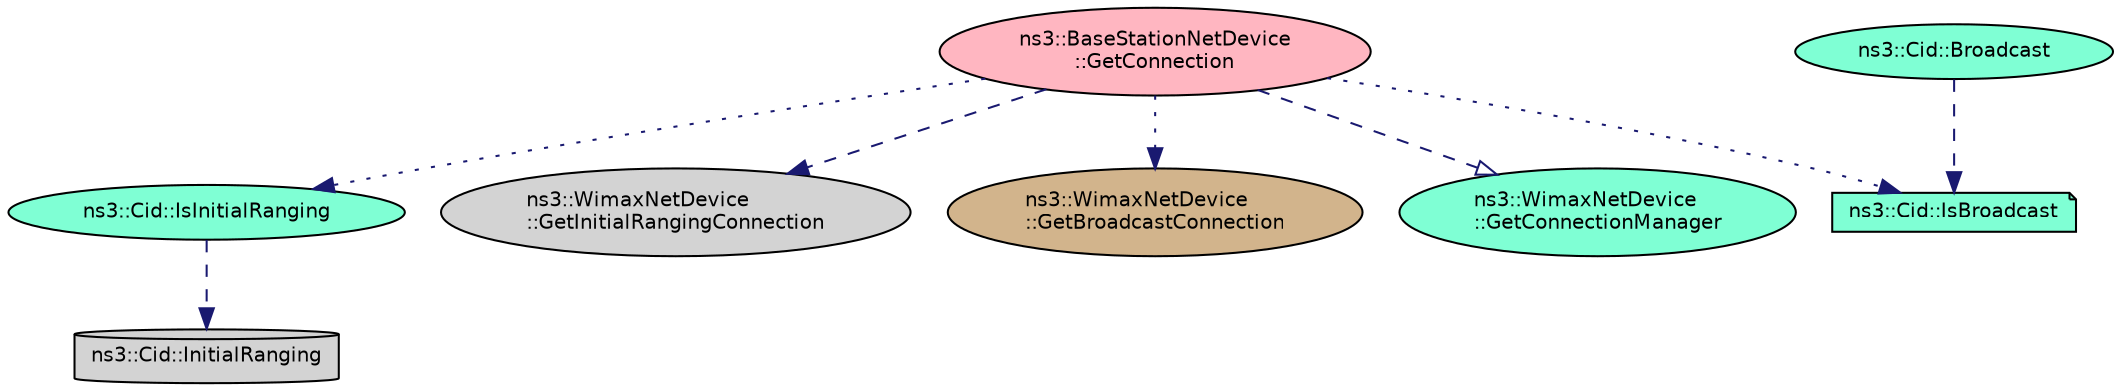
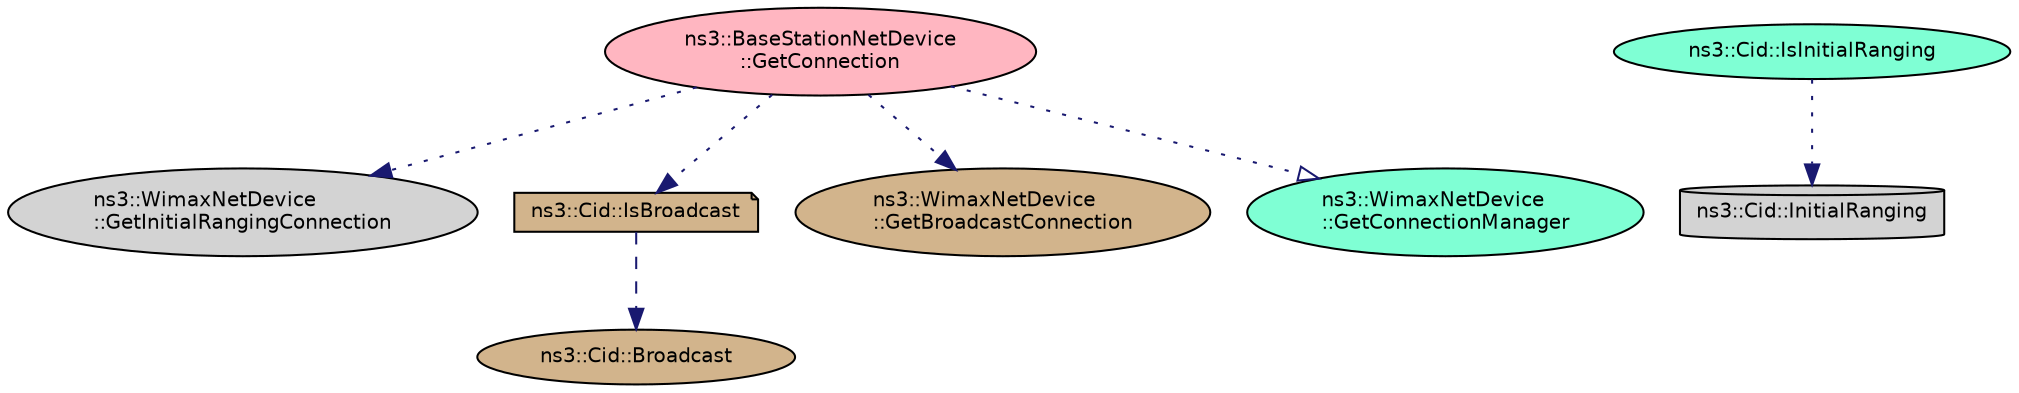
(1954, 52) -> (636, 357)
(1954, 125) -> (636, 270)
(927, 128) -> (544, 129)
(659, 129) -> none
(1368, 129) -> (1125, 130)
(1954, 212) -> (636, 212)
(207, 274) -> (1812, 122)
